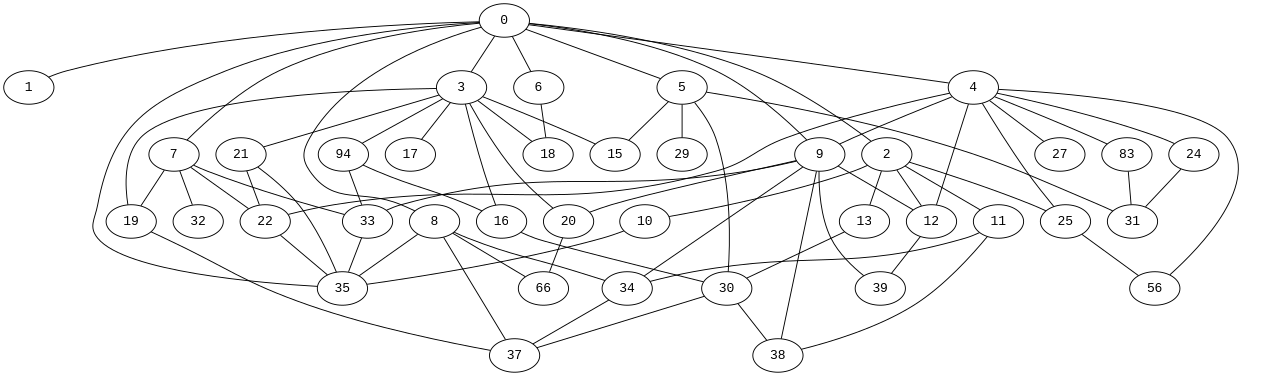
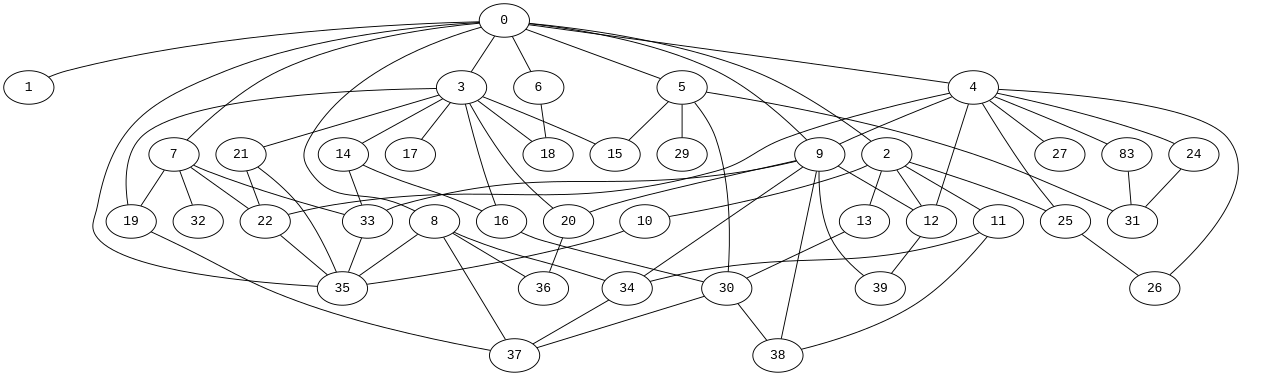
(343, 154) -> (343, 154)
(543, 288) -> (543, 288)
(1155, 288) -> (1155, 288)
